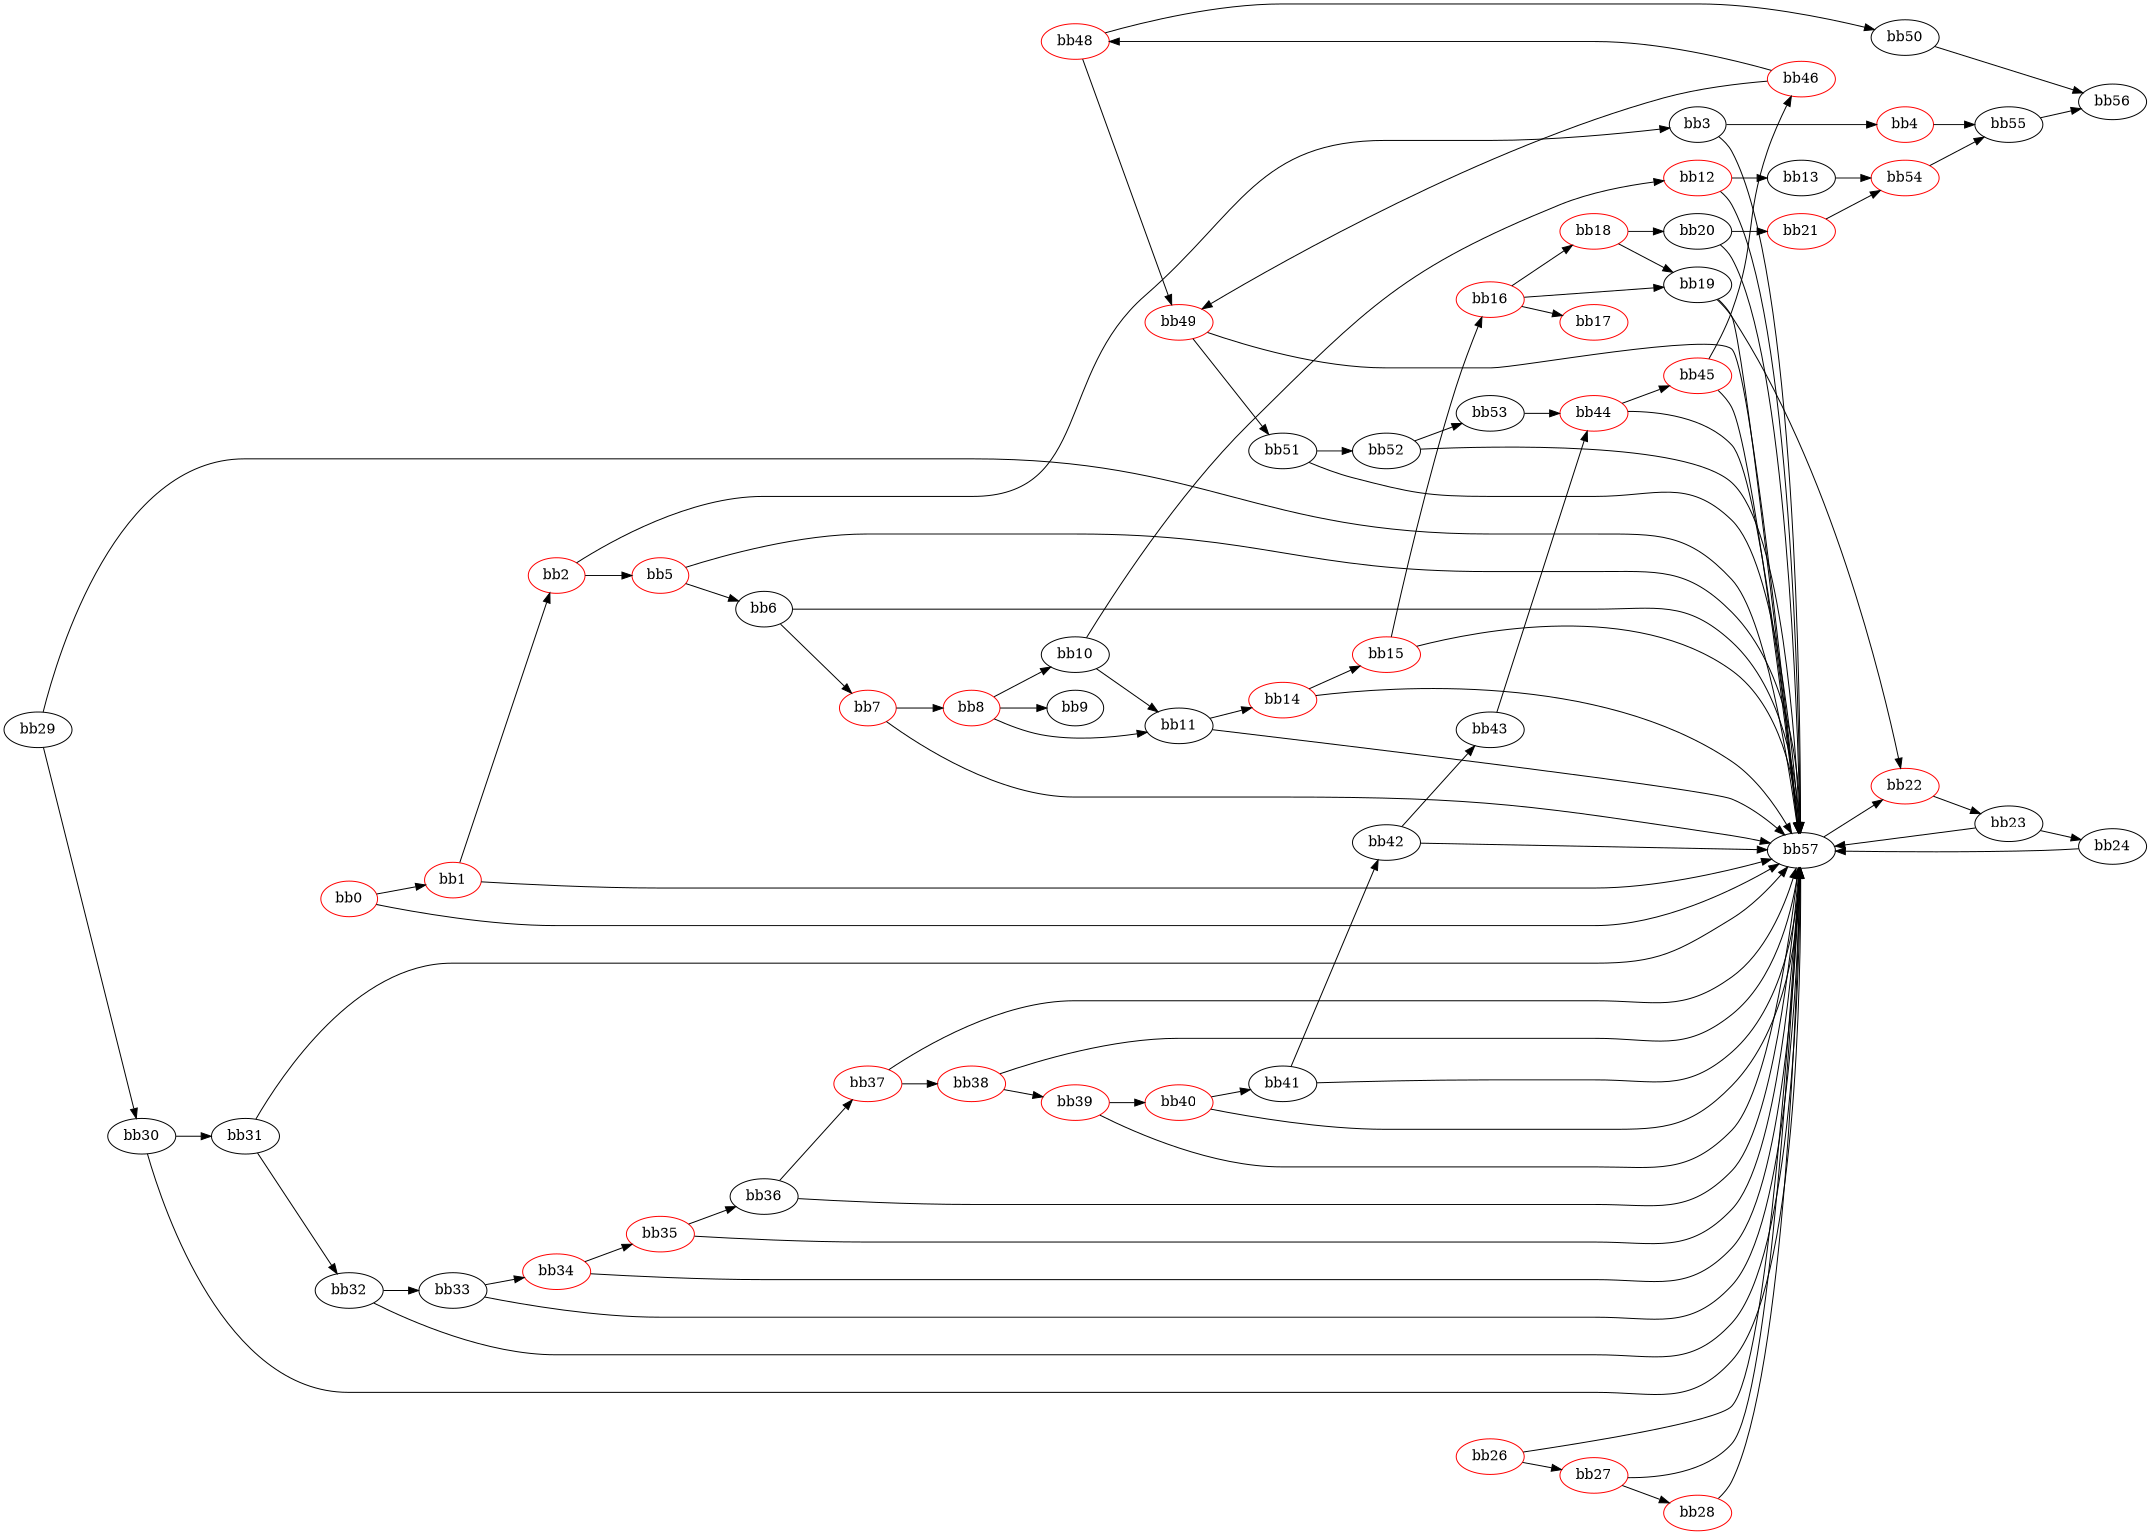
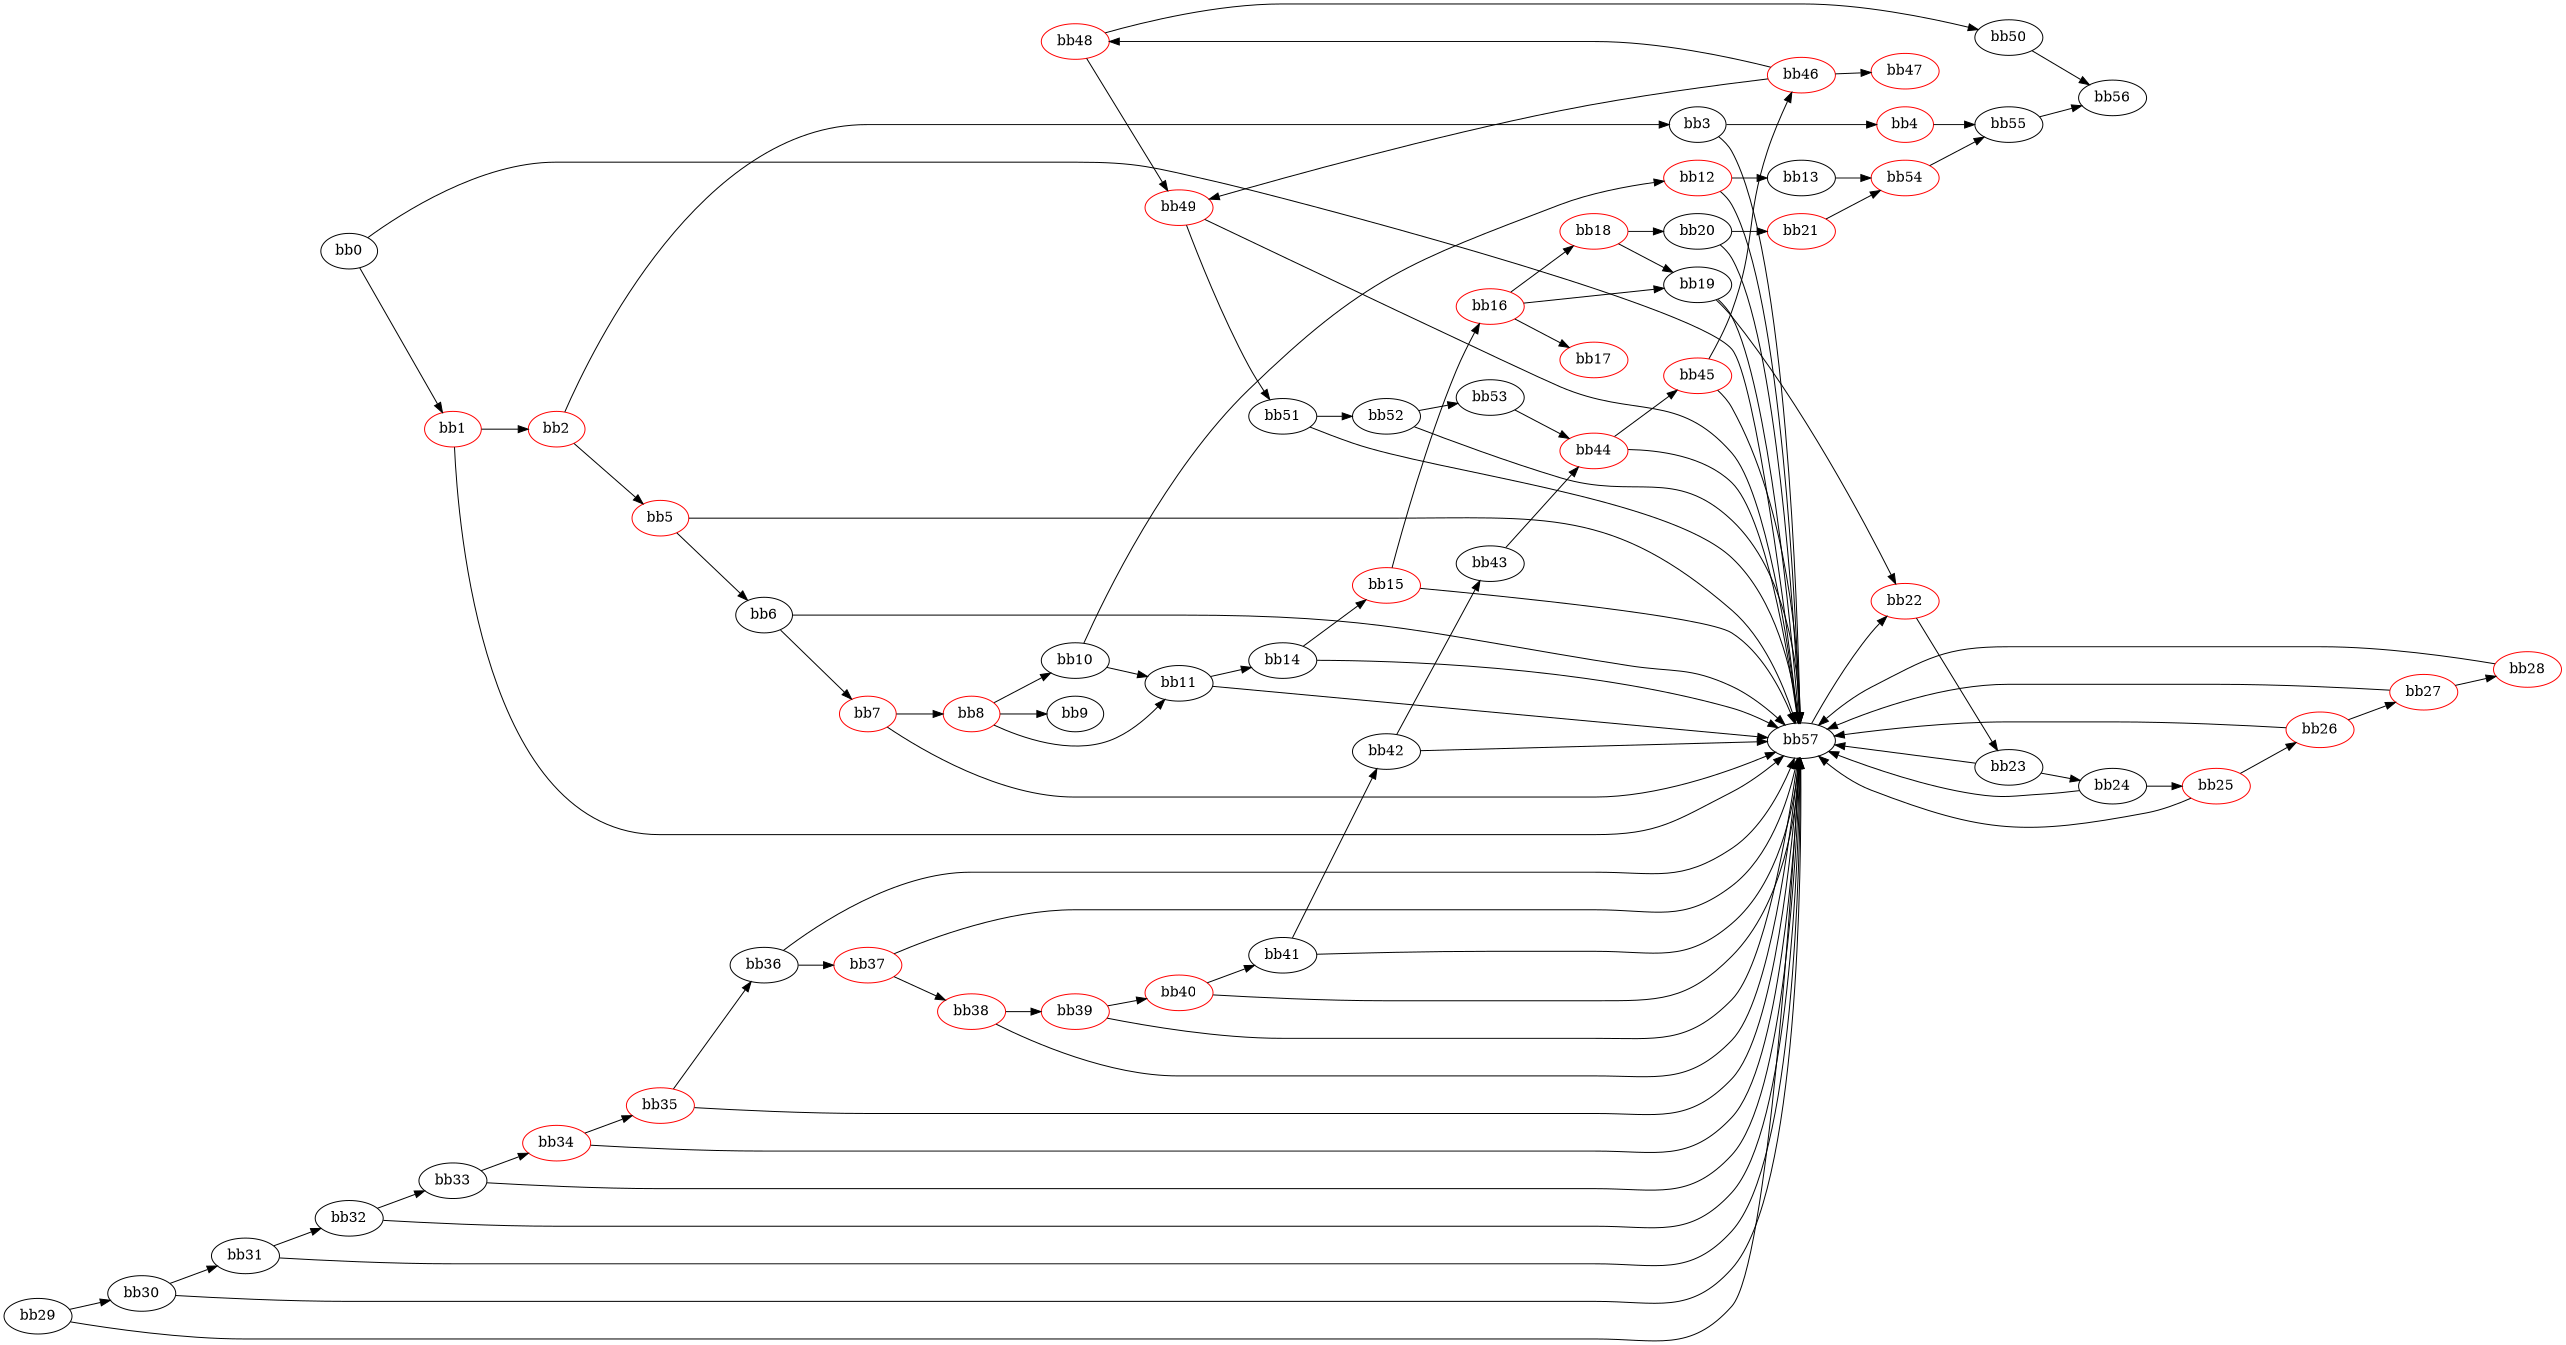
none -> (1905, 71)
(1283, 700) -> (1283, 661)
none -> (2216, 786)
(349, 899) -> (349, 251)
